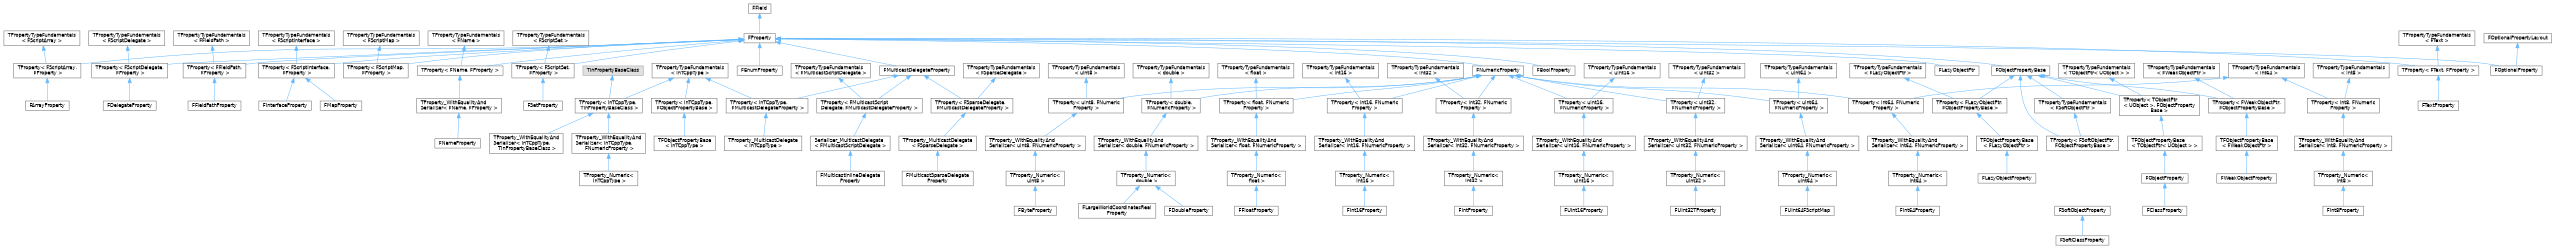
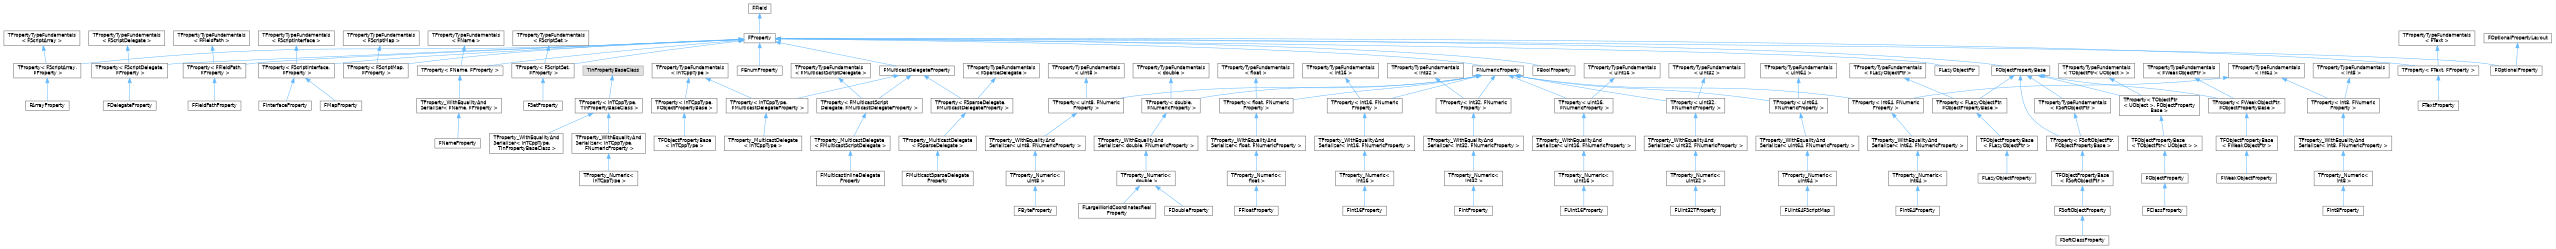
(647, 89) -> none
(850, 143) -> (850, 143)
none -> (2082, 178)
